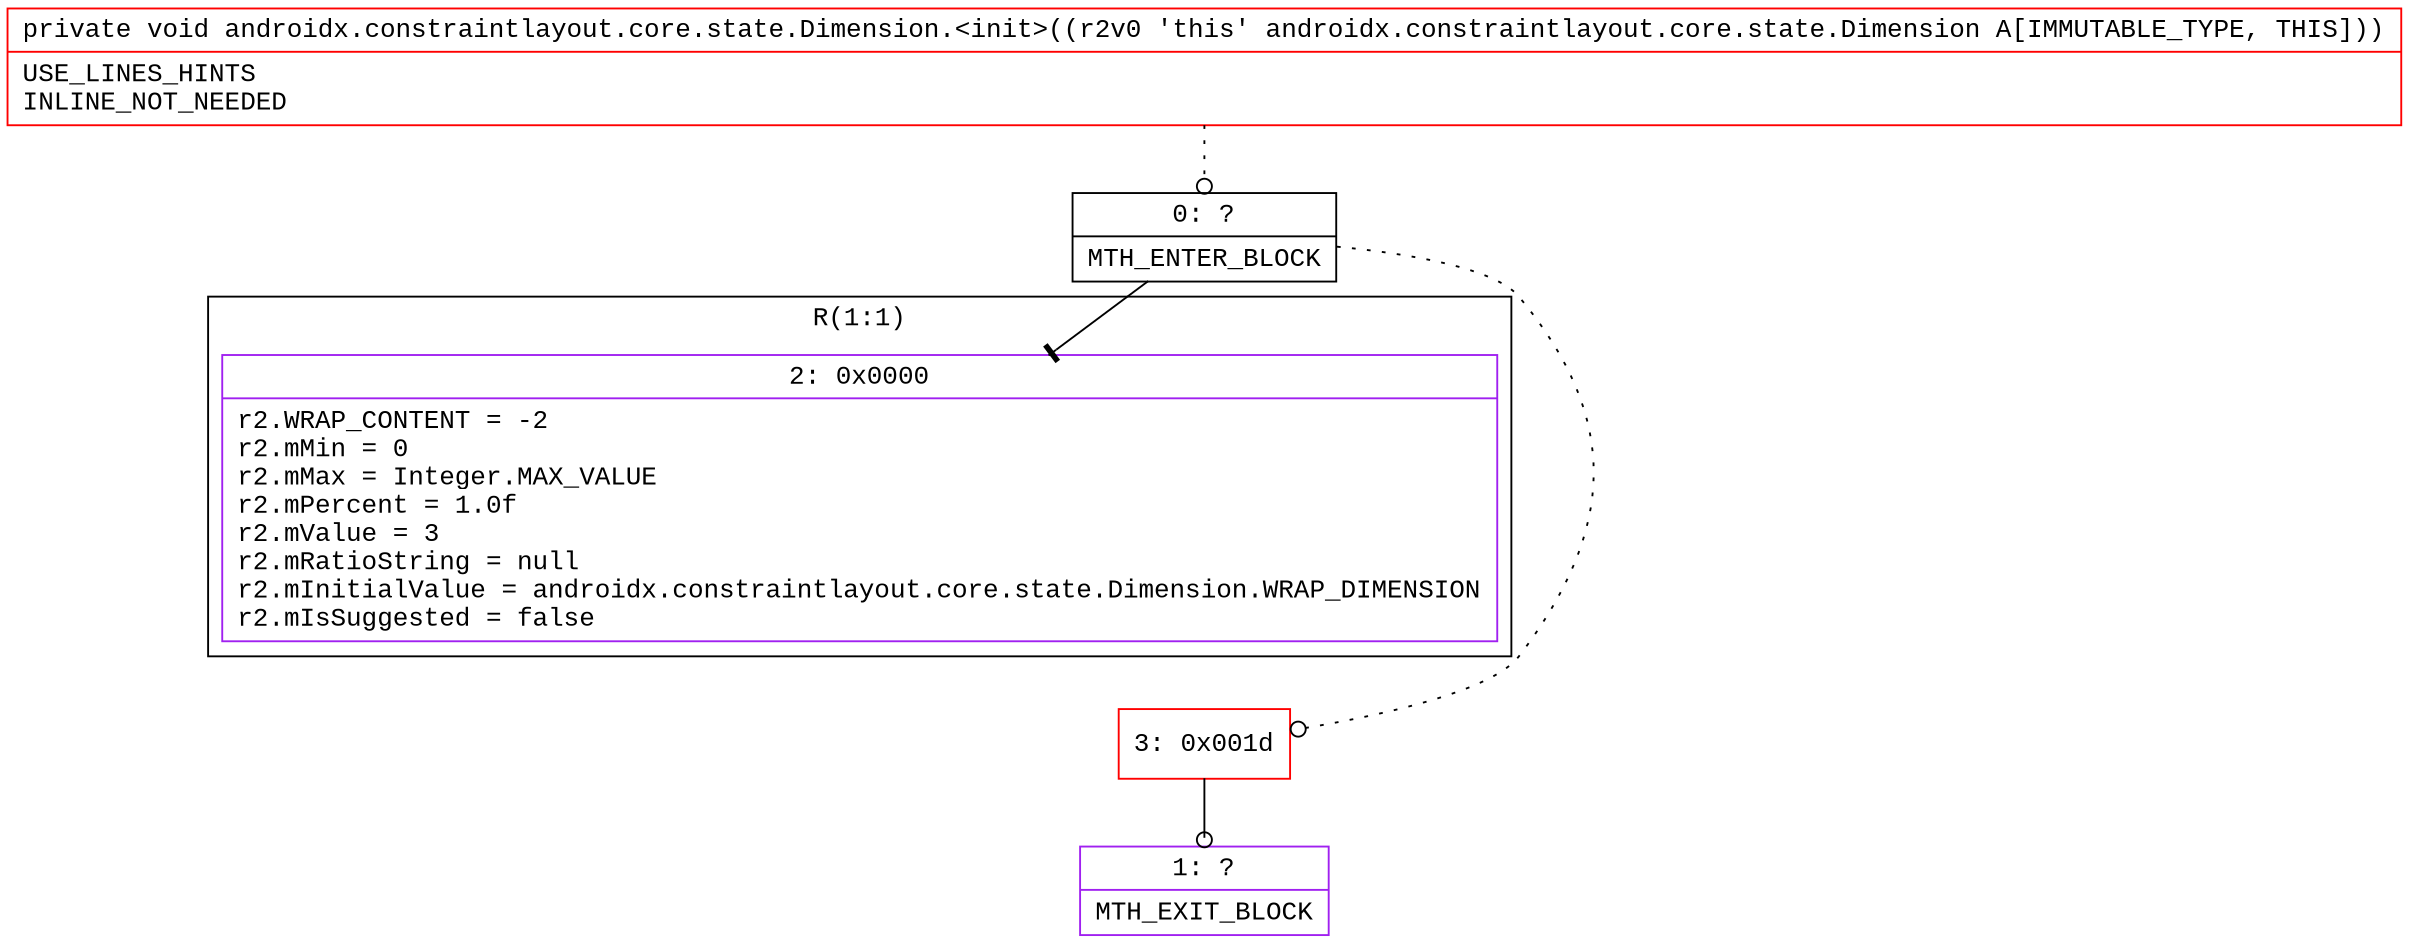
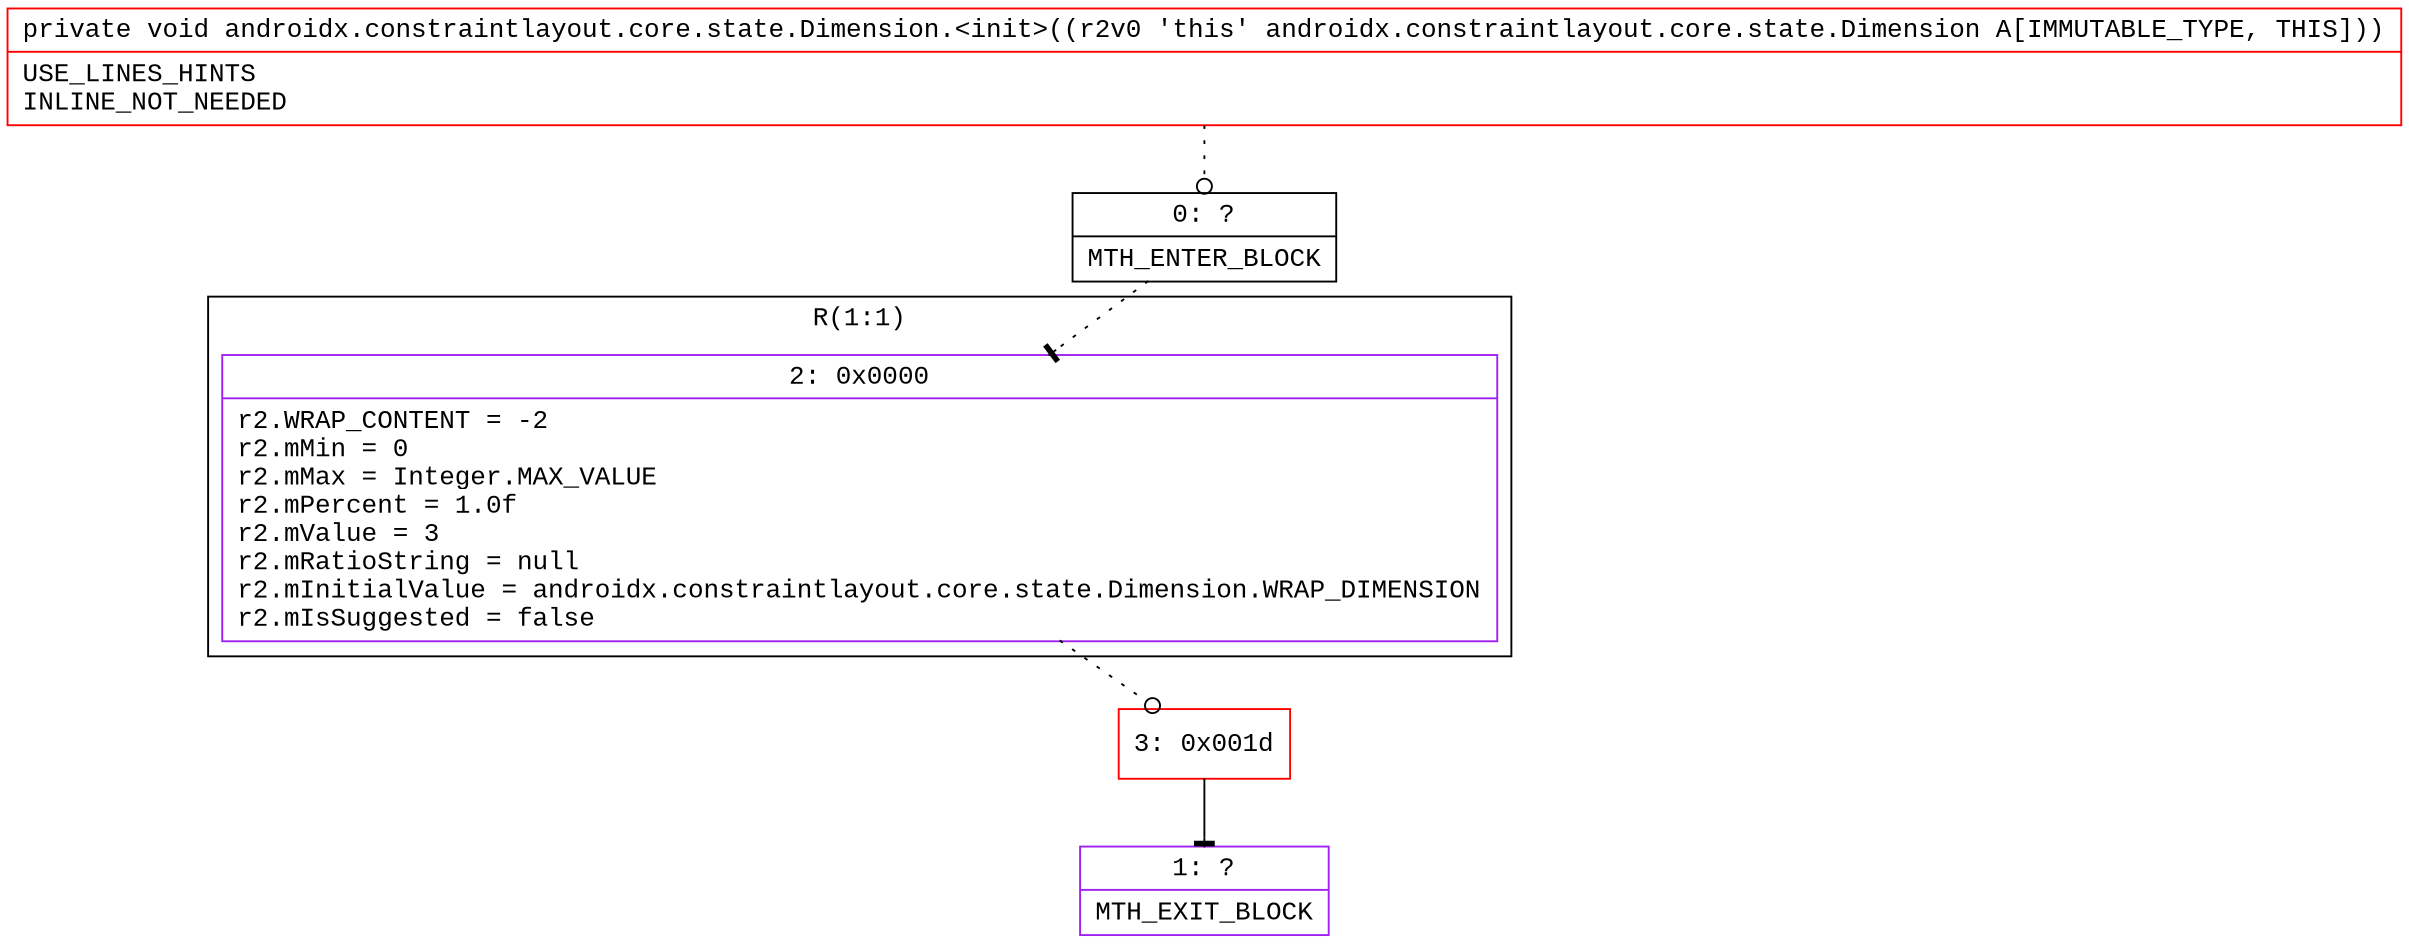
(1102, 315) -> (1102, 315)
(1591, 494) -> (1103, 671)
(1204, 808) -> (1204, 808)
